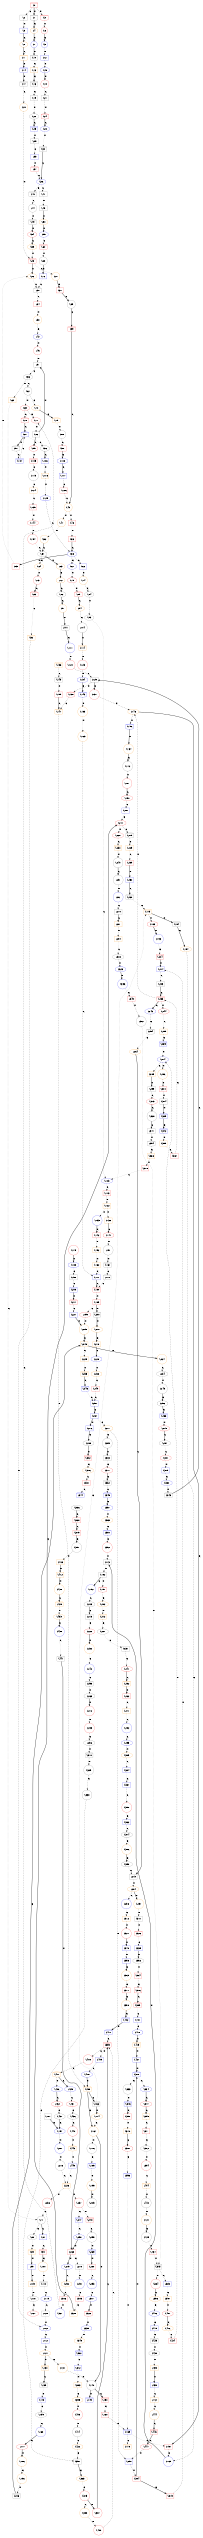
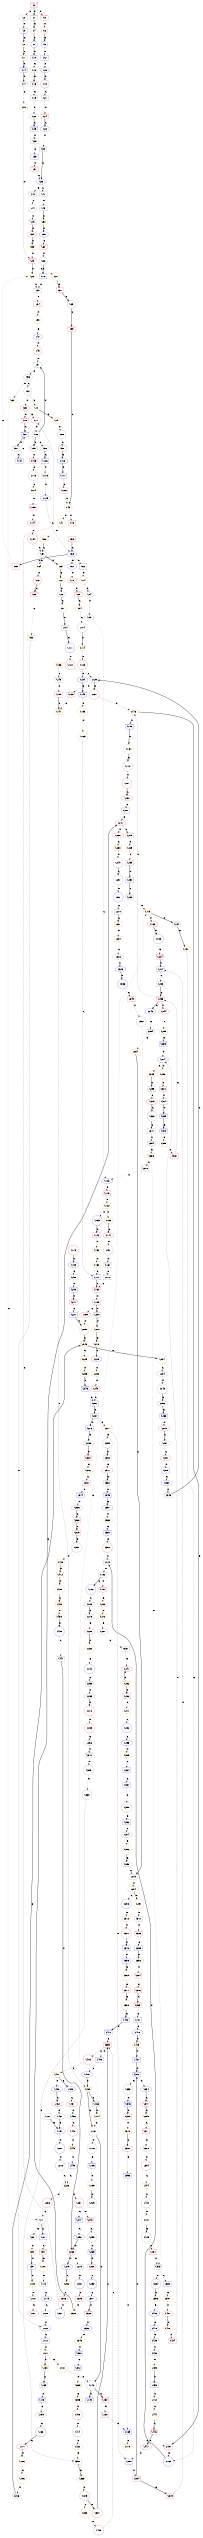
(72, 530) -> none
none -> (79, 1501)
(127, 1676) -> (124, 1677)
